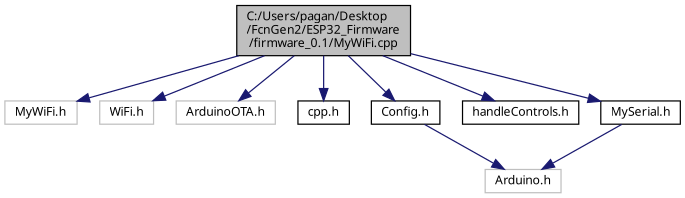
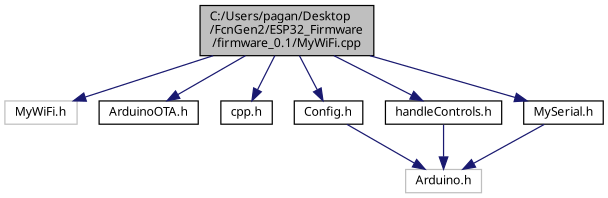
(127, 113) -> none
(226, 113) -> (149, 113)
none -> (444, 141)
